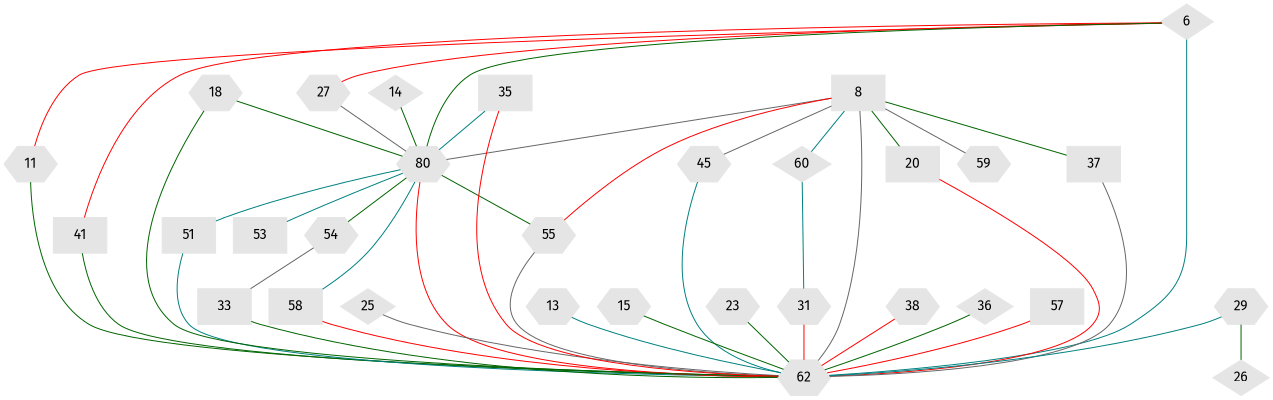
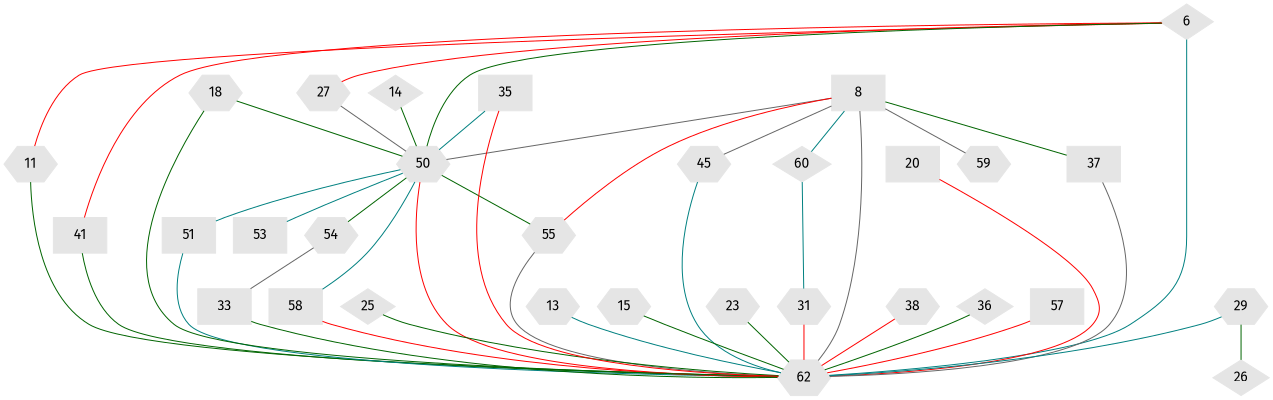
(886, 129) -> none
(423, 164) -> (423, 164)
(539, 351) -> (539, 351)
